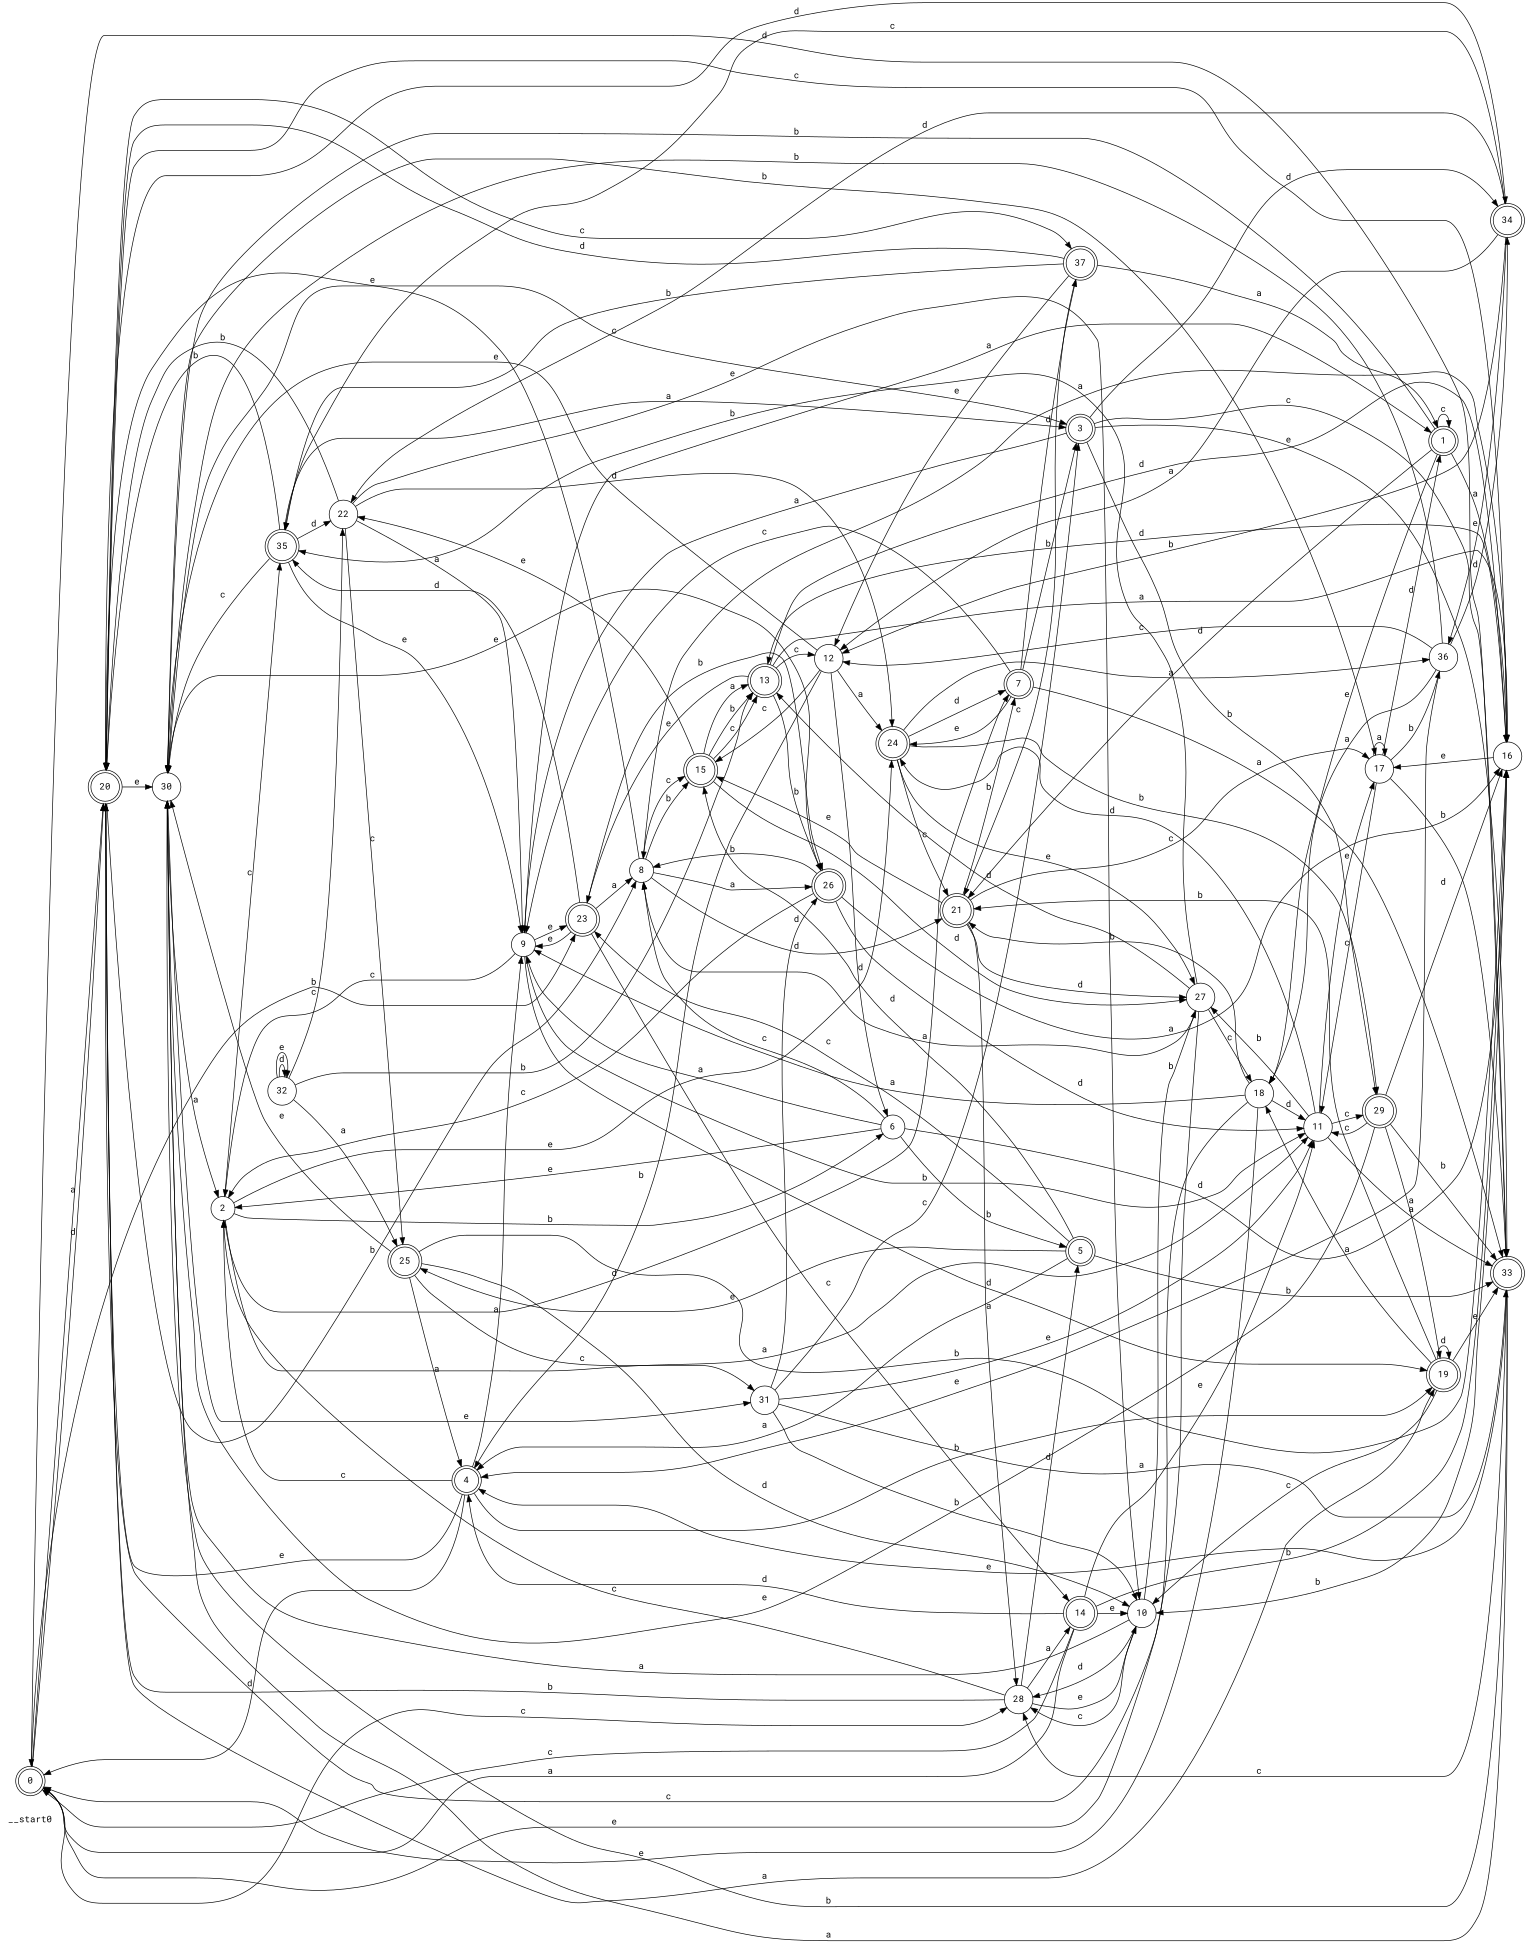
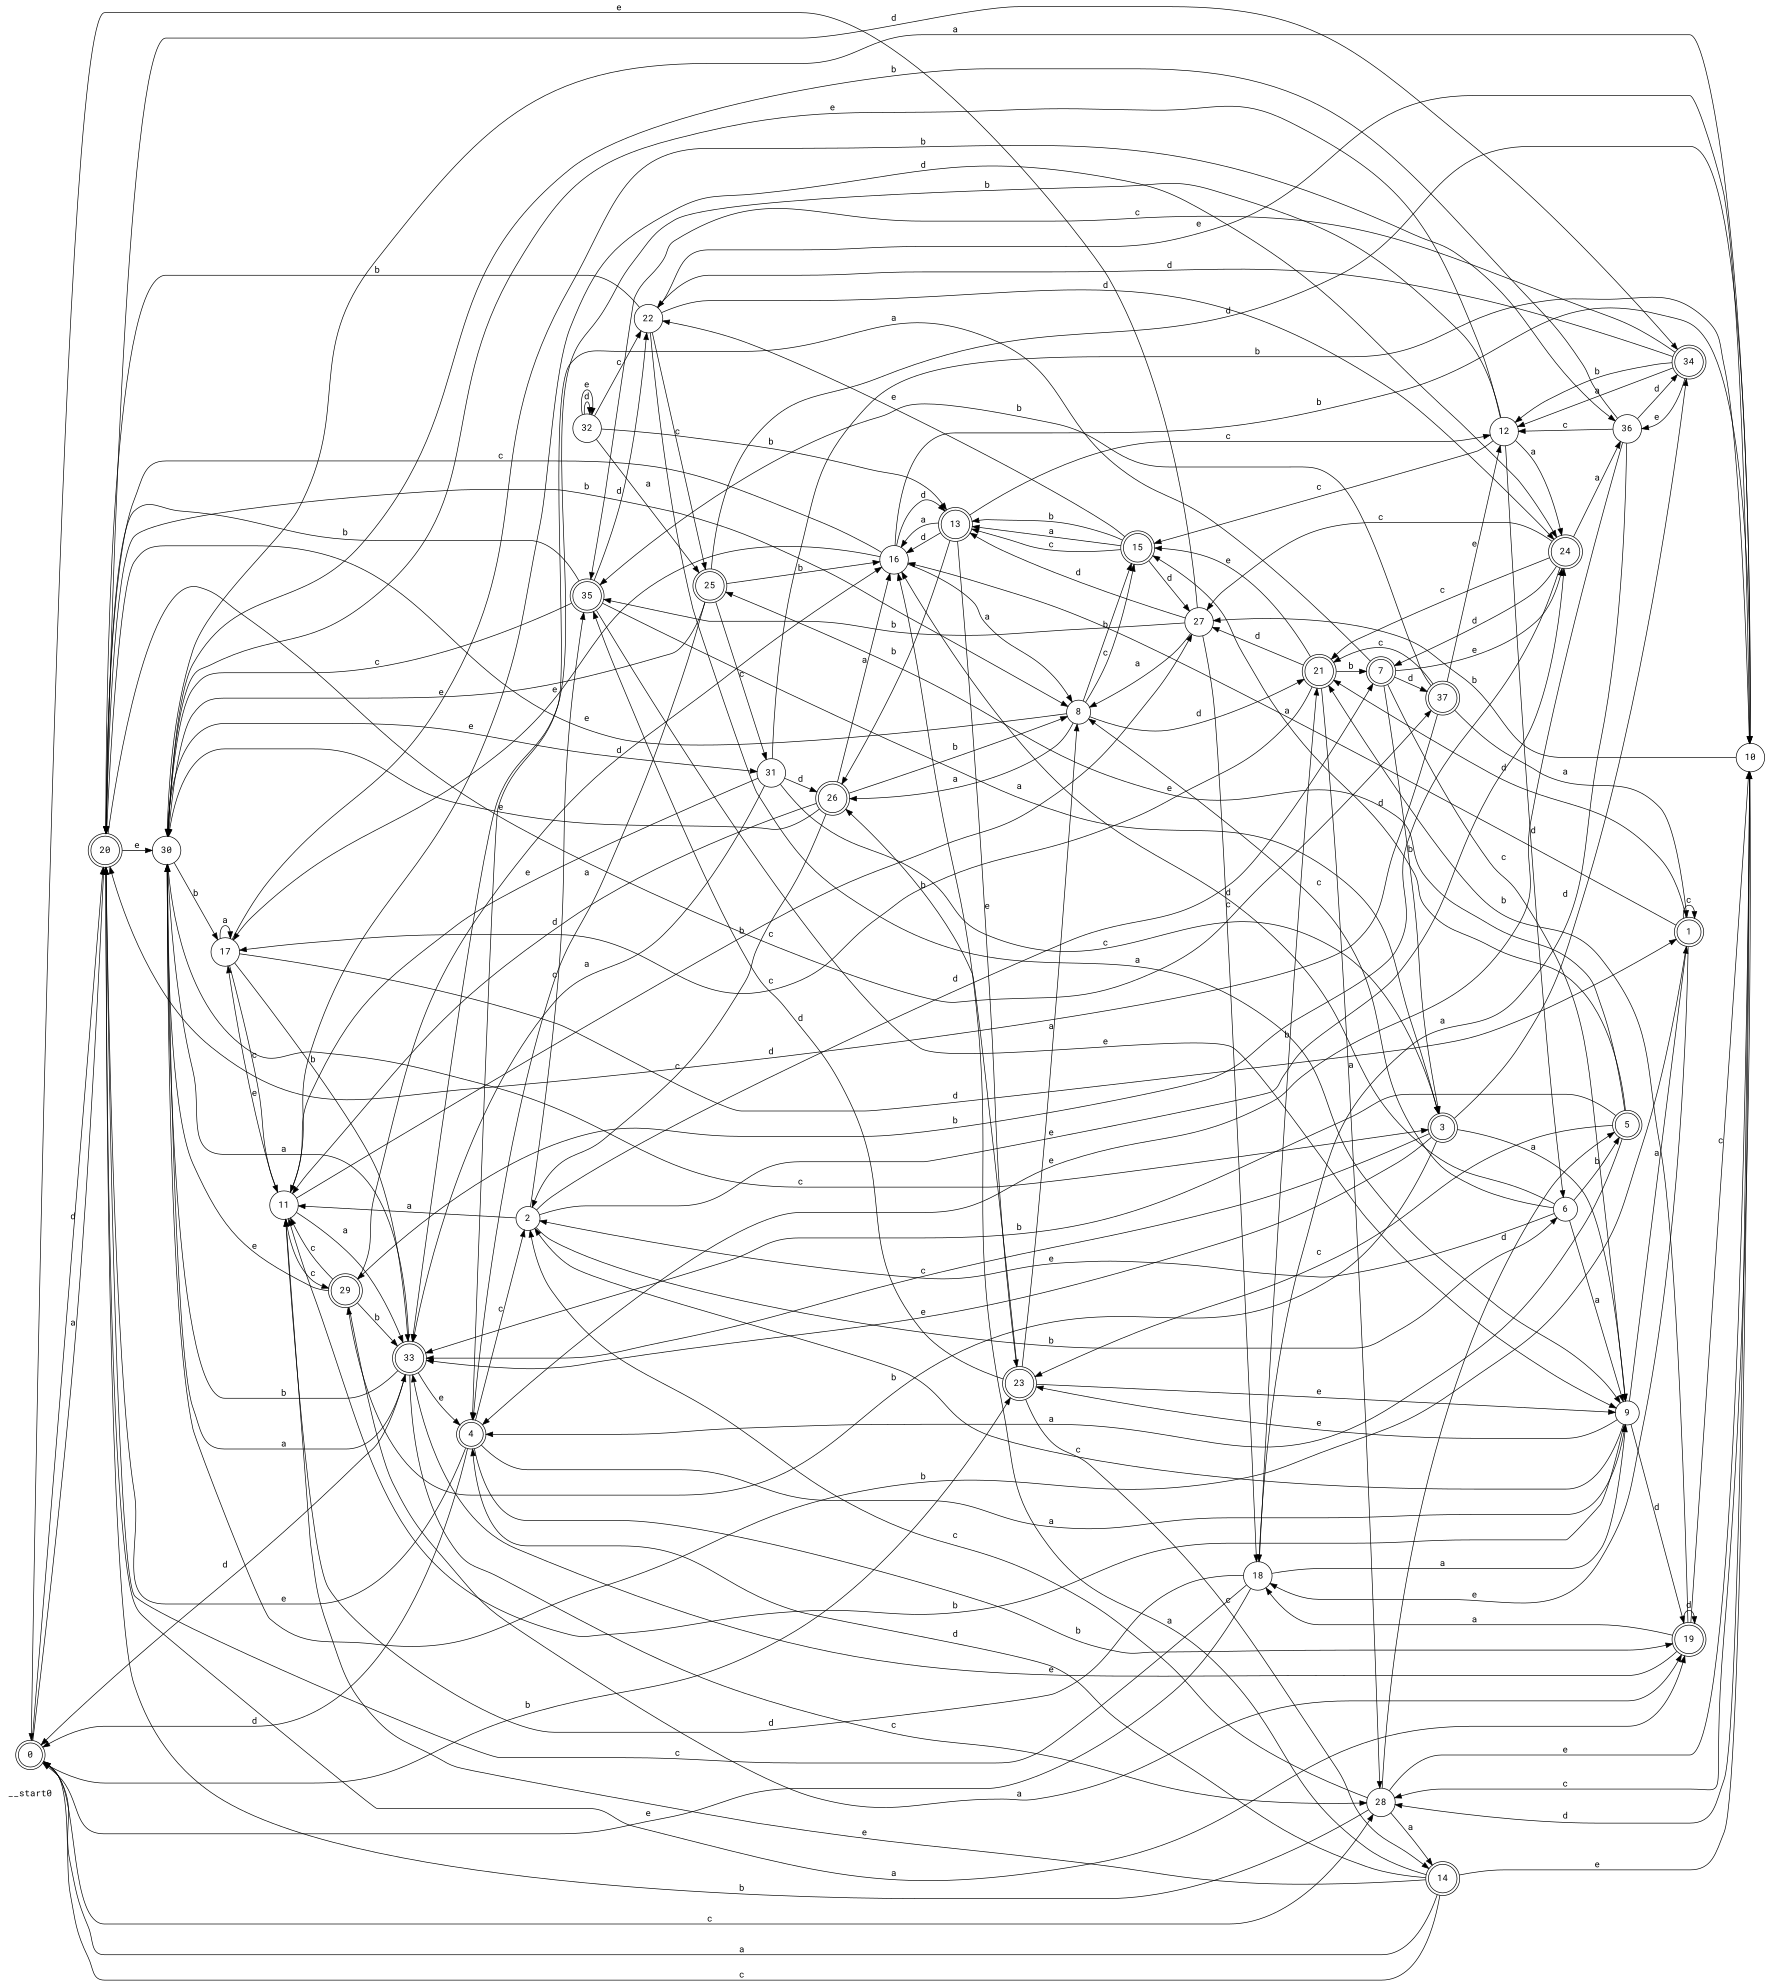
(1048, 857) -> (1381, 517)
(182, 1027) -> (195, 1415)
(1289, 1553) -> (1170, 1621)
